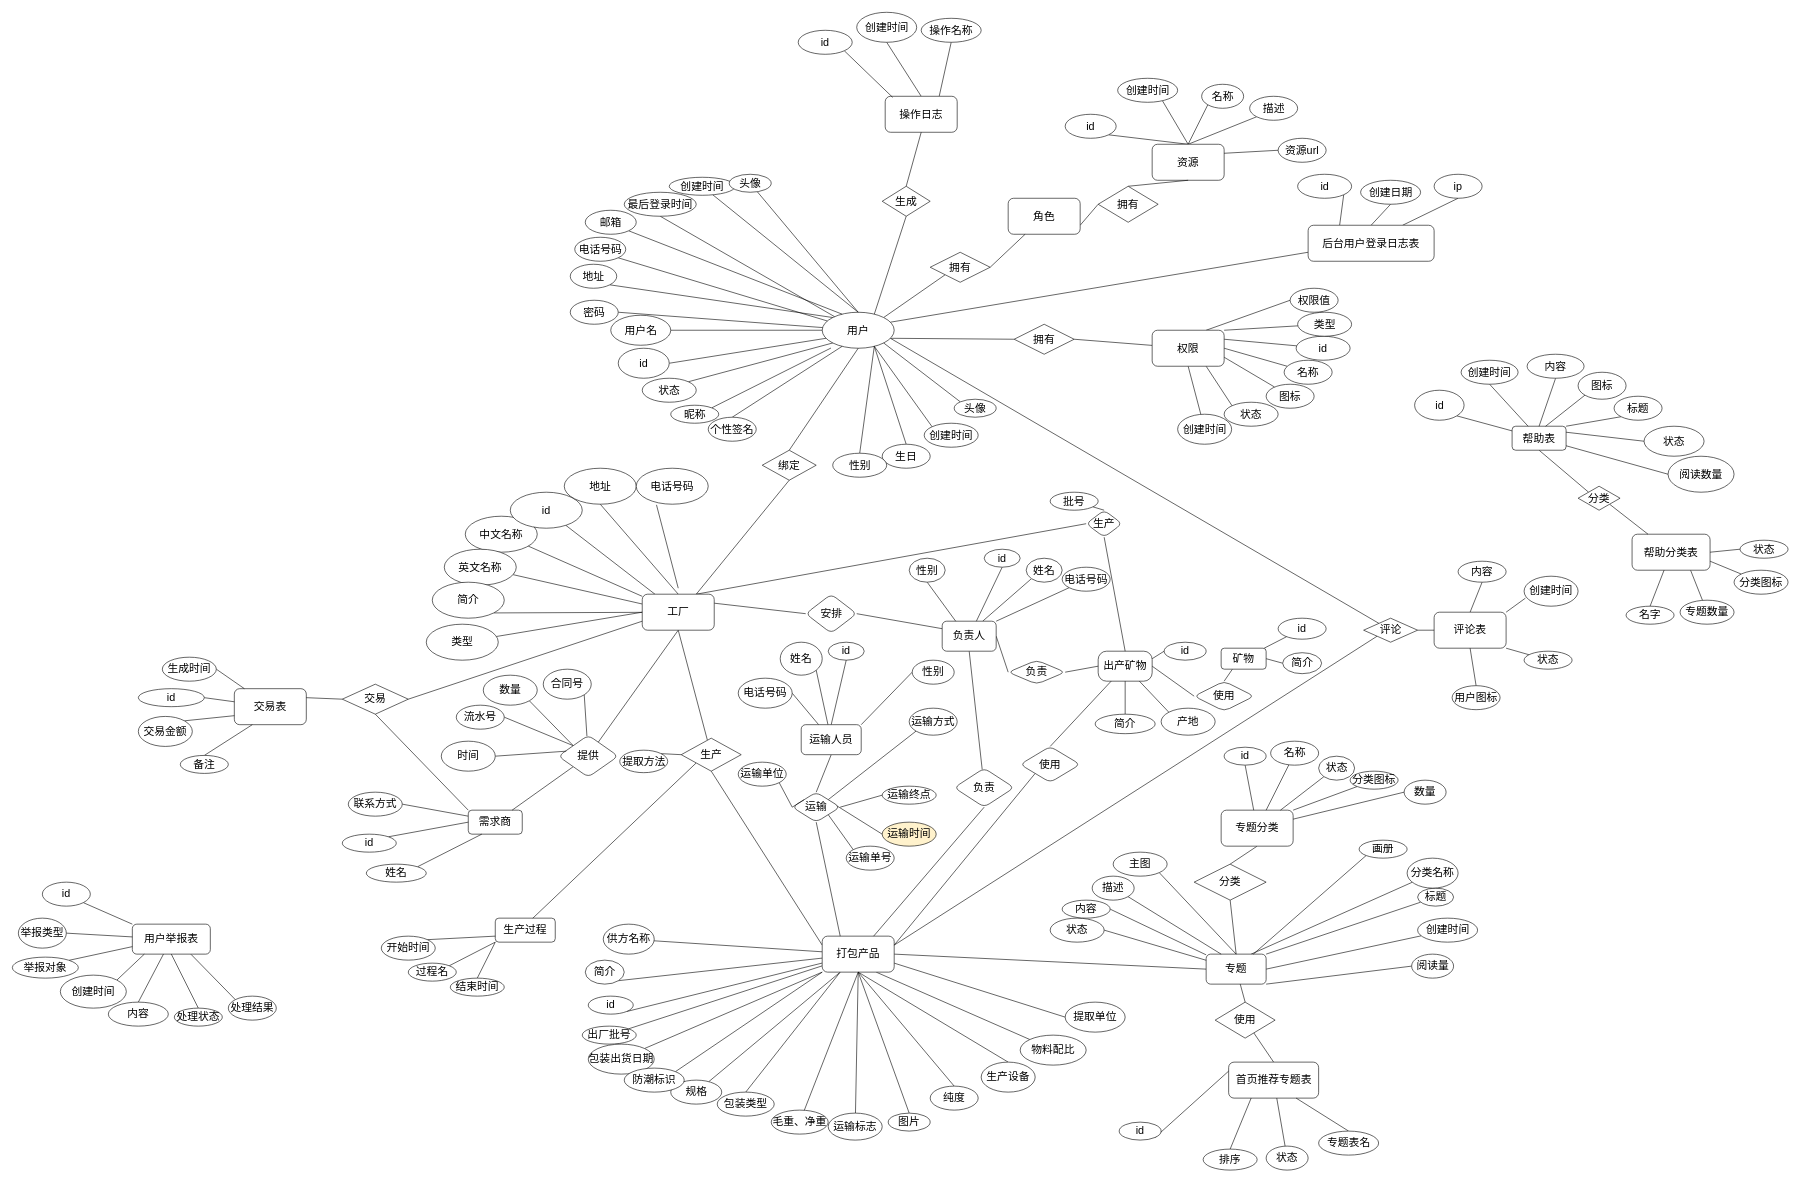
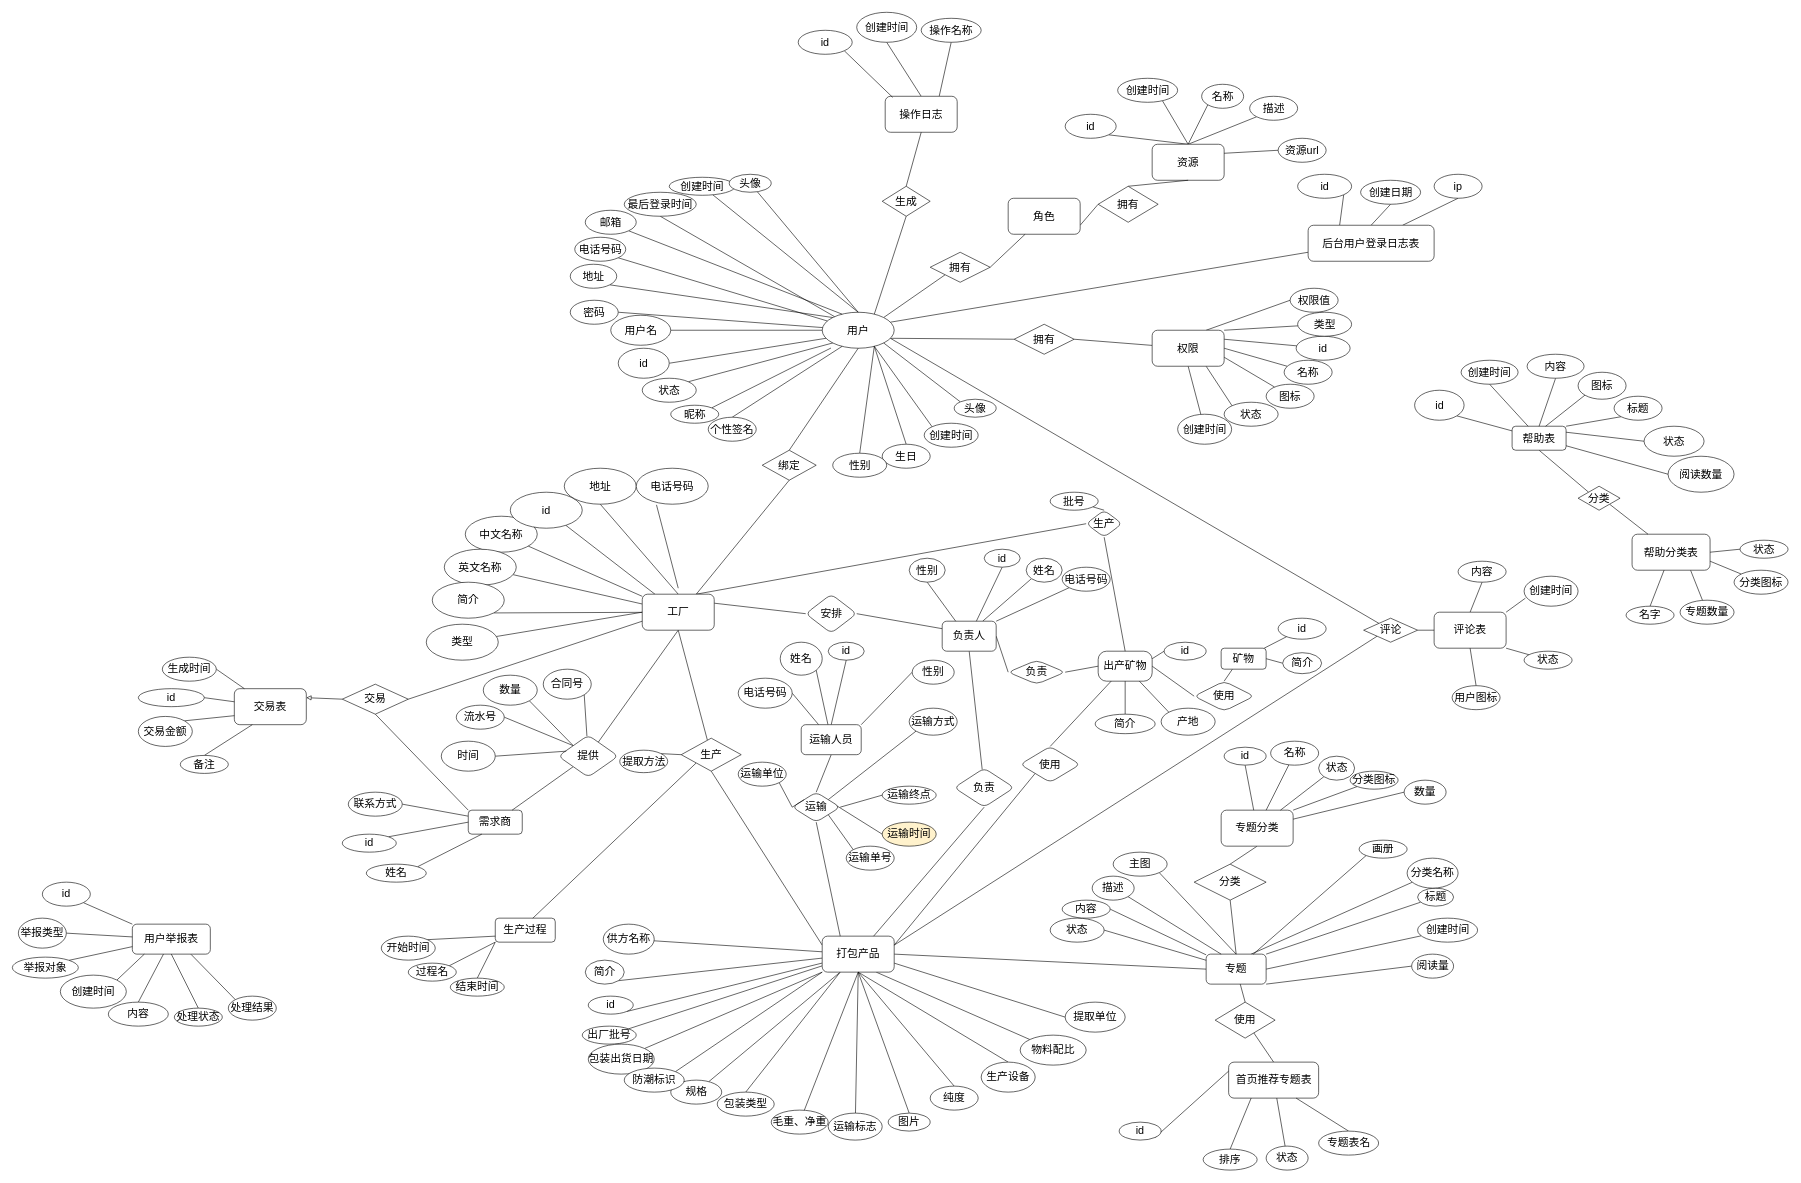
(310, 698) -> (312, 698)
